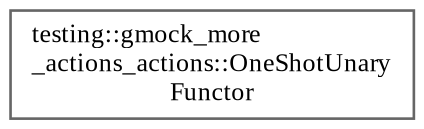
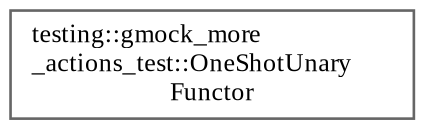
(212, 65) -> (212, 65)
